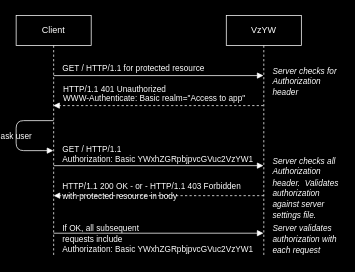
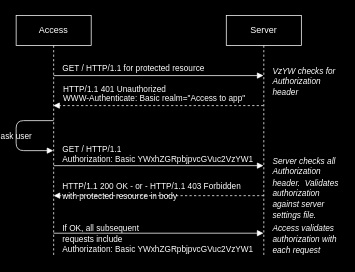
(54, 30) -> (54, 30)
(264, 30) -> (264, 30)
(306, 82) -> (306, 82)
(306, 245) -> (306, 245)
